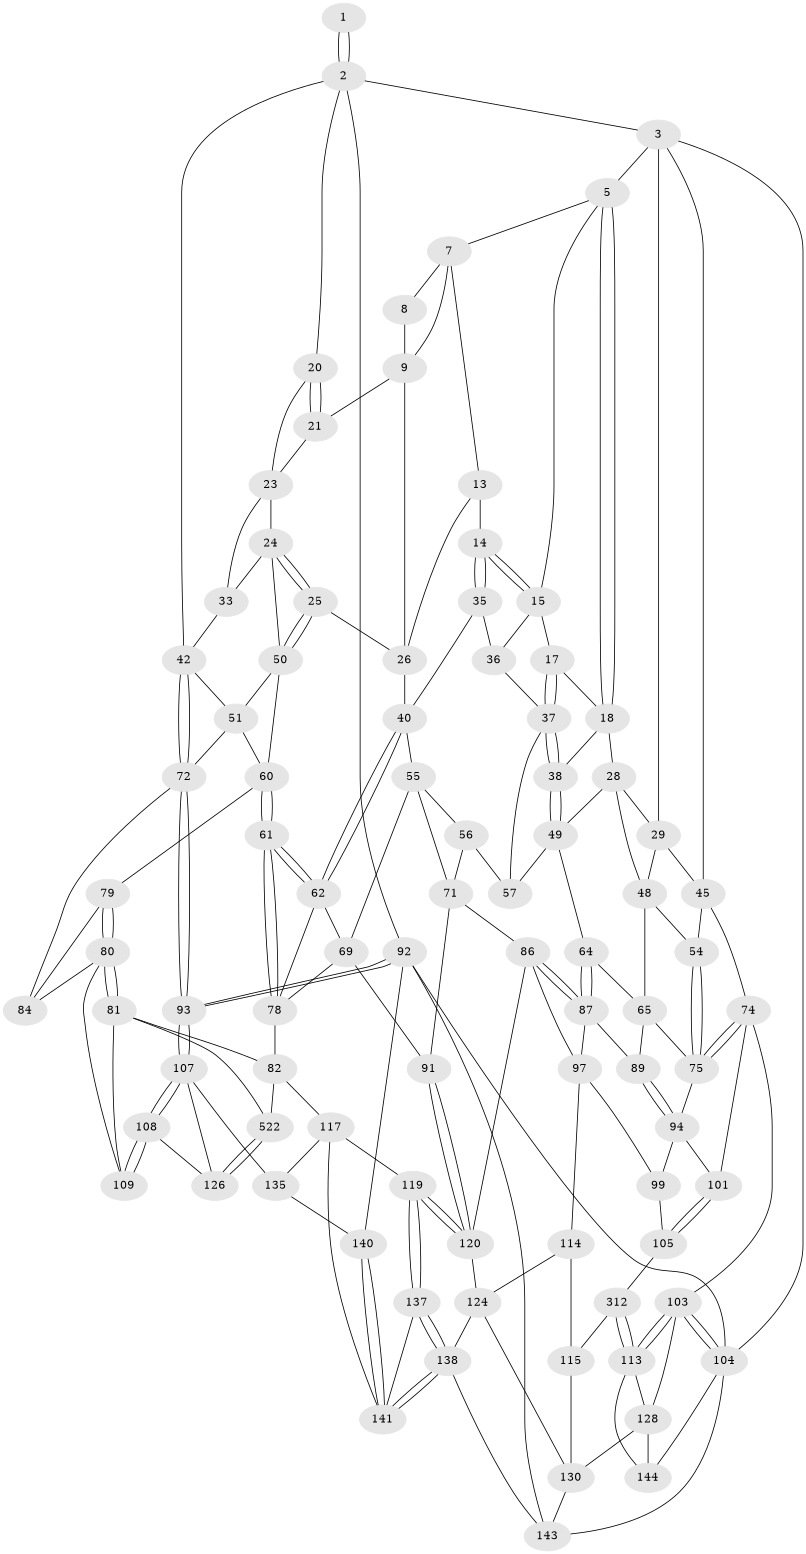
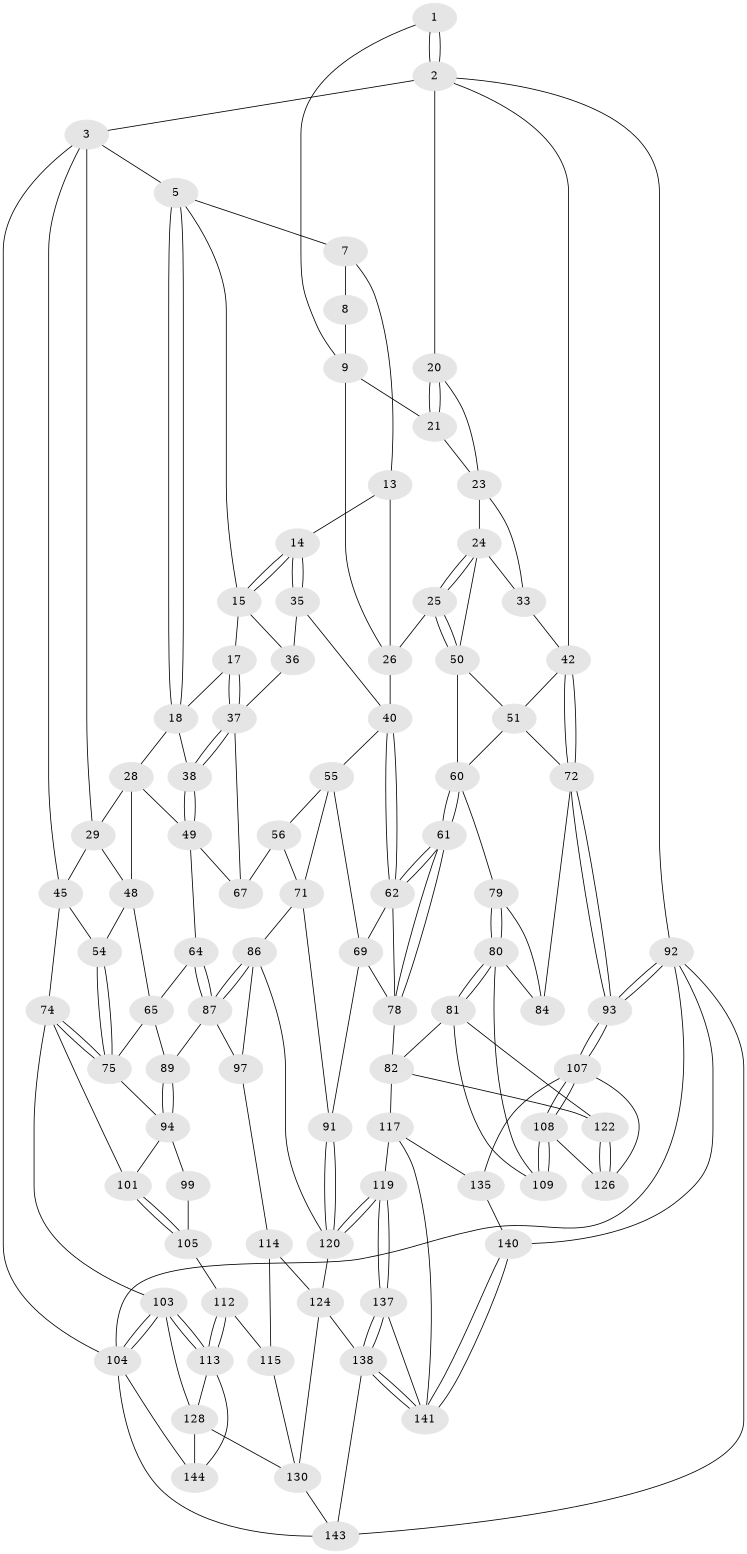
(438, 313) -> (301, 165)
(510, 894) -> (241, 894)
(622, 1126) -> none
(270, 1127) -> (605, 1127)
(617, 1303) -> (225, 1303)
